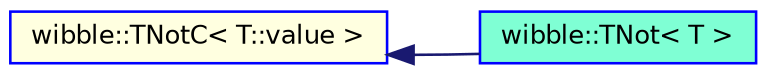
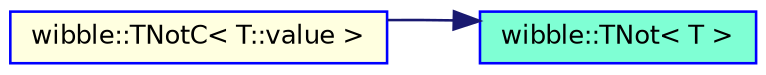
(447, 55) -> (421, 20)
